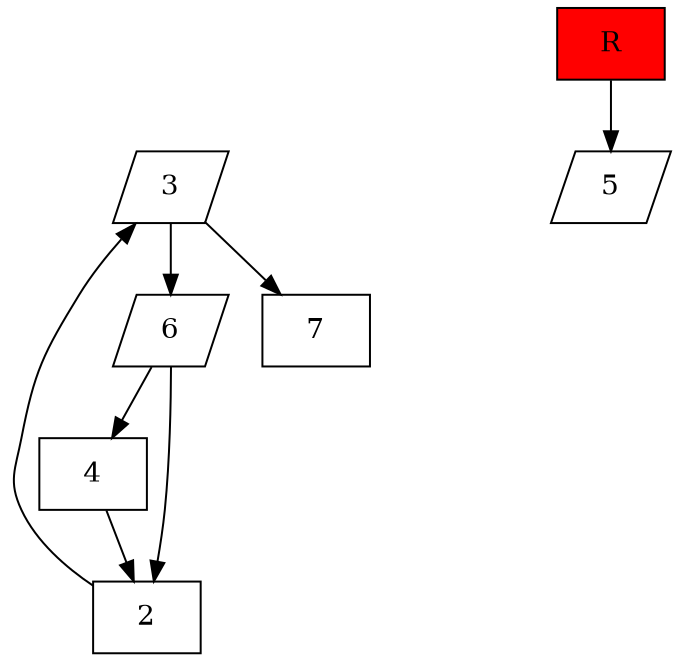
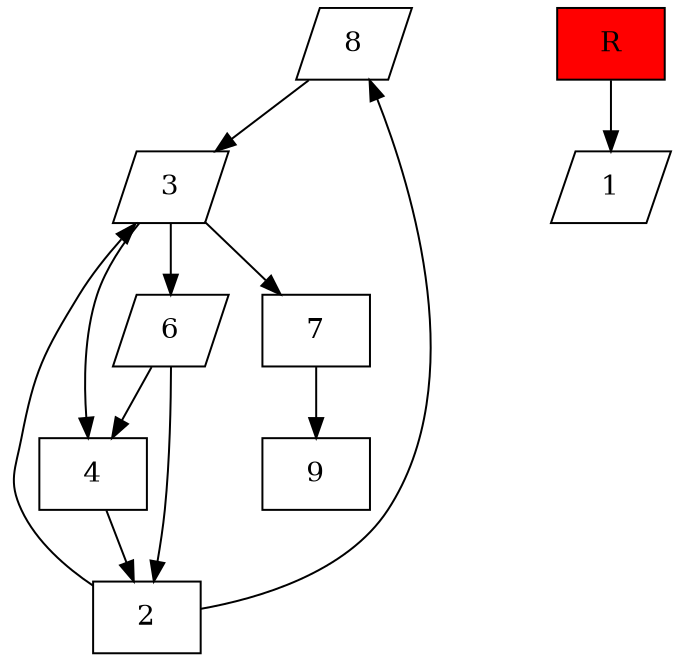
none -> (354, 44)
(611, 187) -> (611, 187)
none -> (92, 315)
none -> (316, 474)
